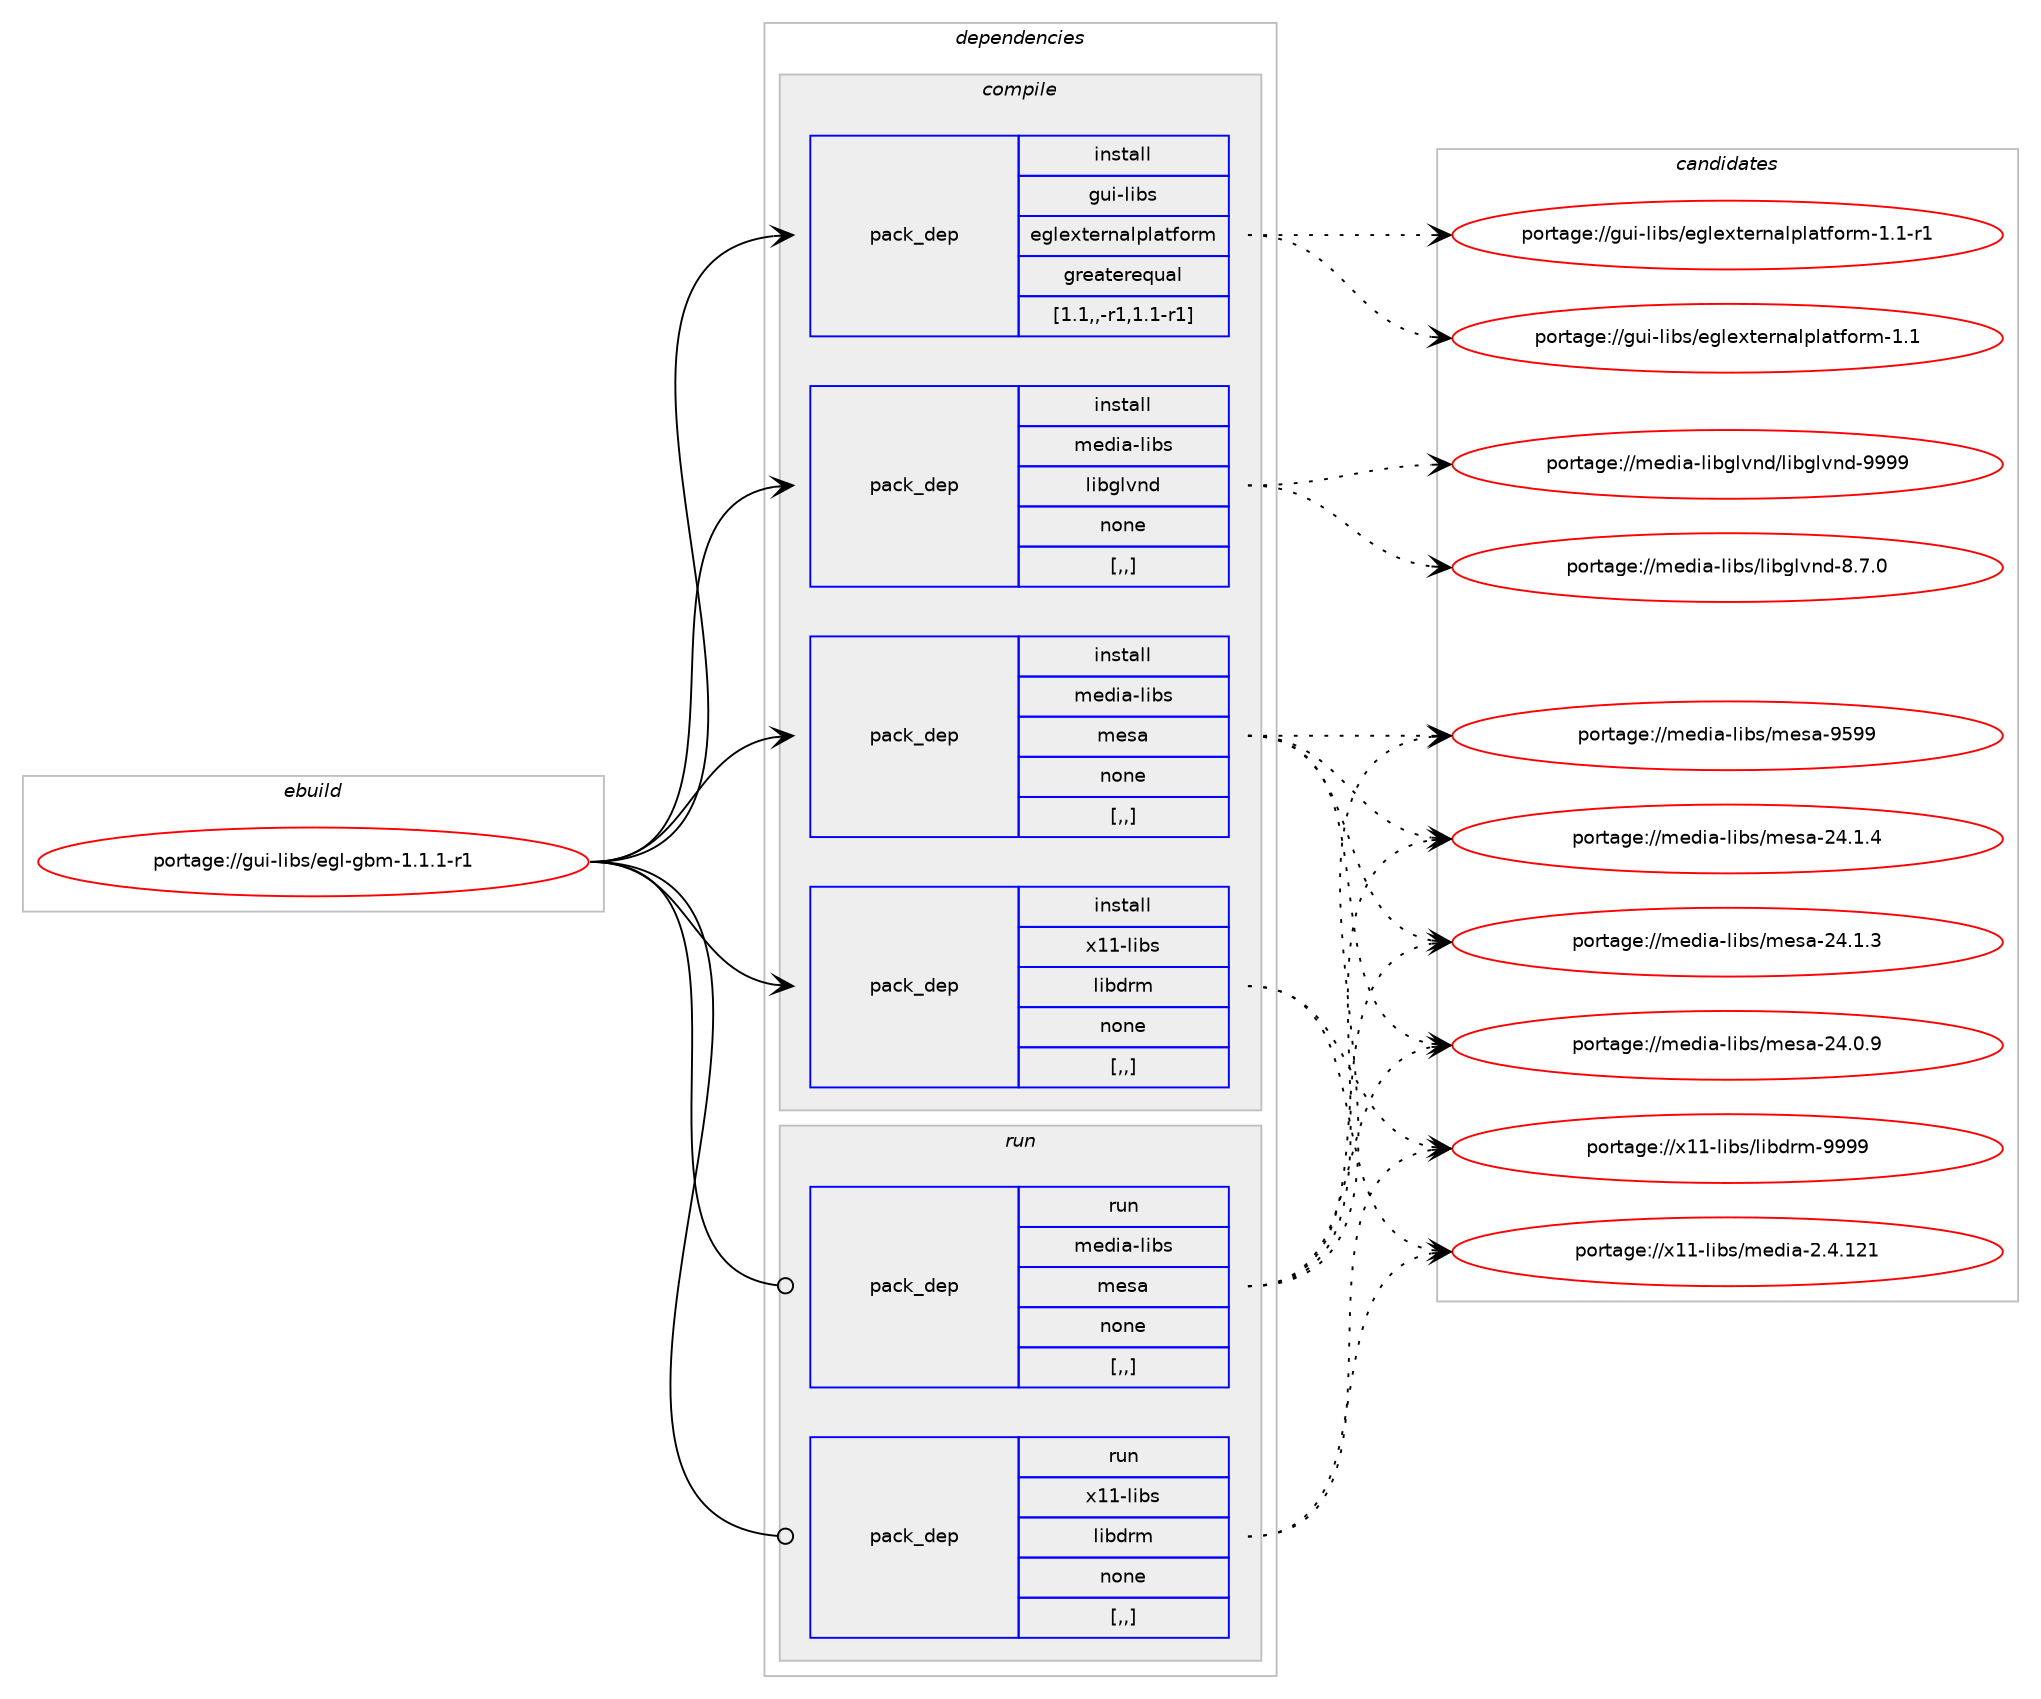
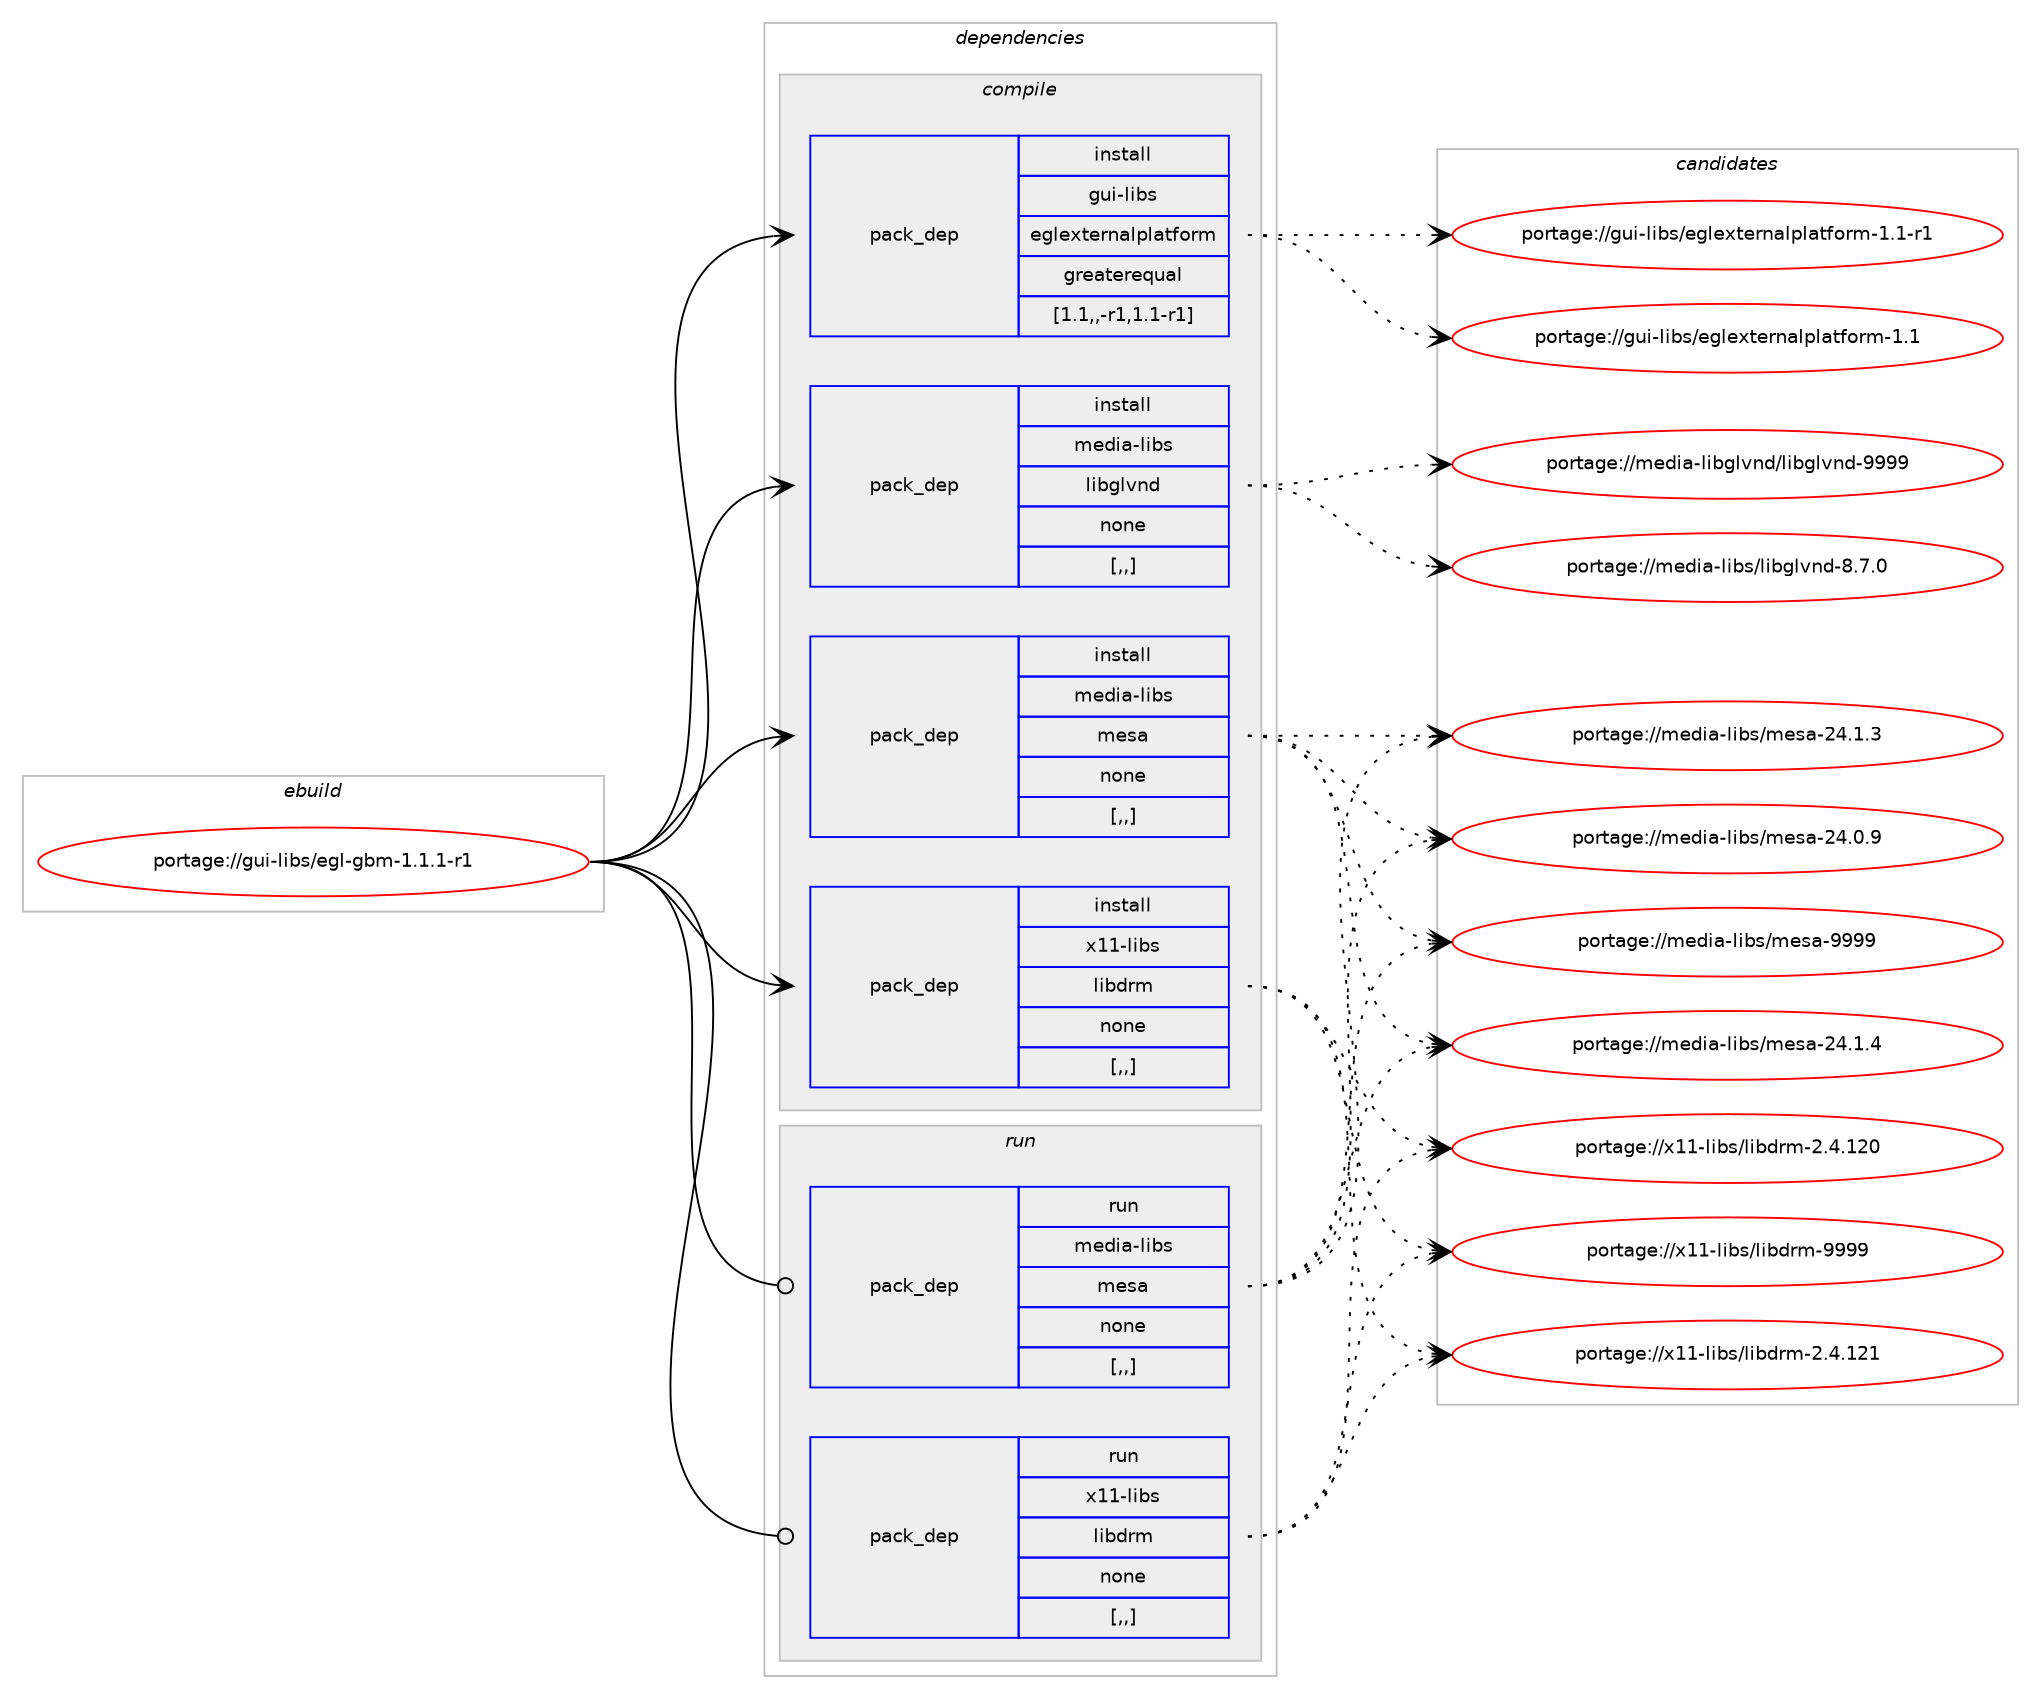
(1728, 736) -> (1728, 942)
none -> (1728, 1149)
(1728, 1252) -> (1728, 1355)
